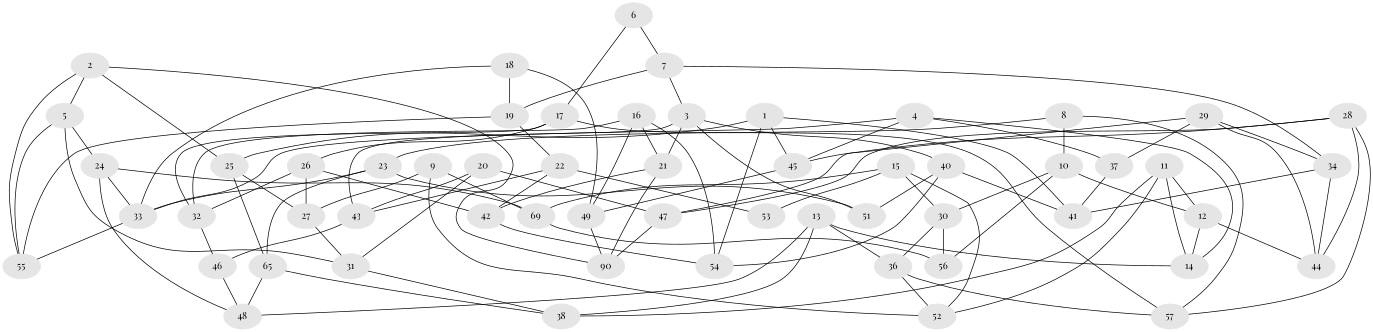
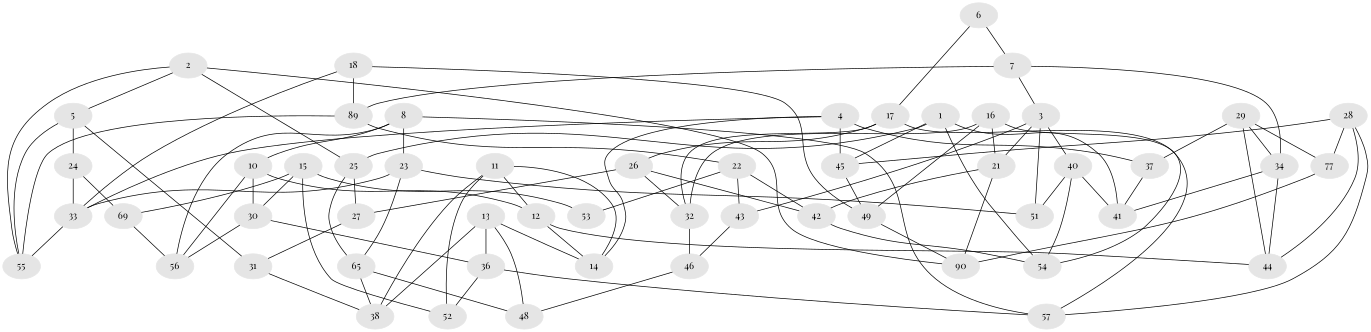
(510, 116) -> (353, 116)
none -> (251, 141)
(433, 166) -> none
(483, 166) -> none
(663, 216) -> (1330, 166)
(143, 261) -> none
